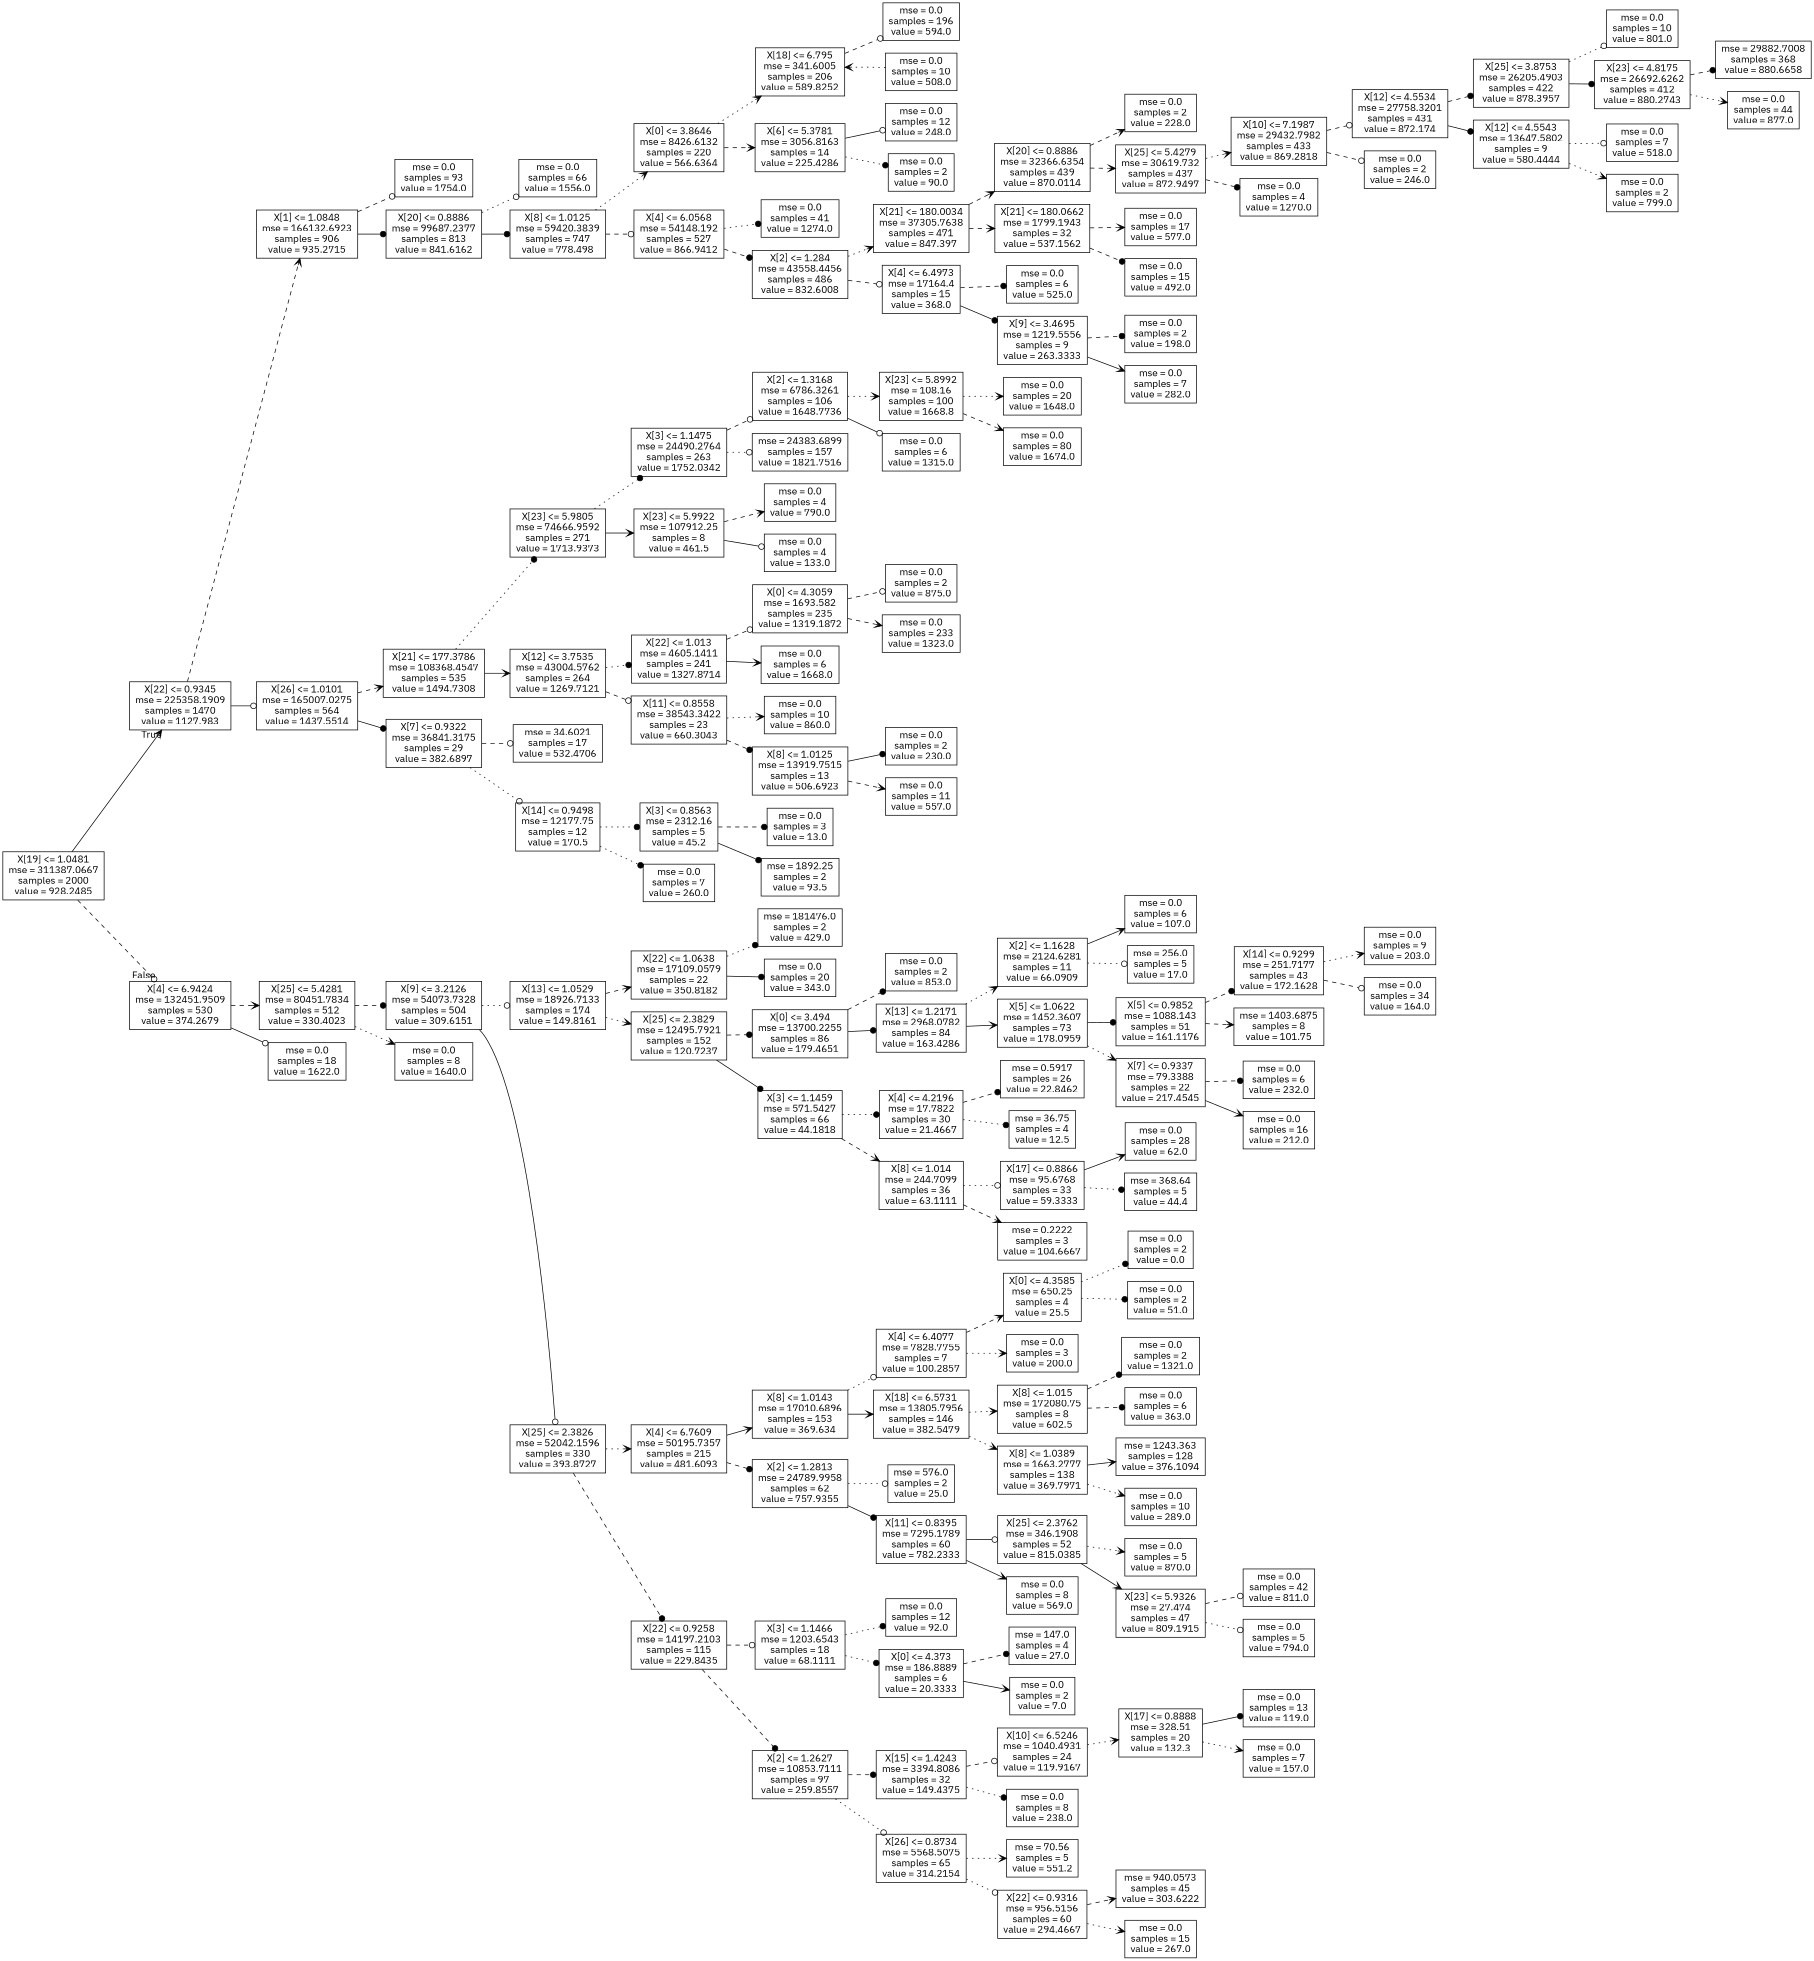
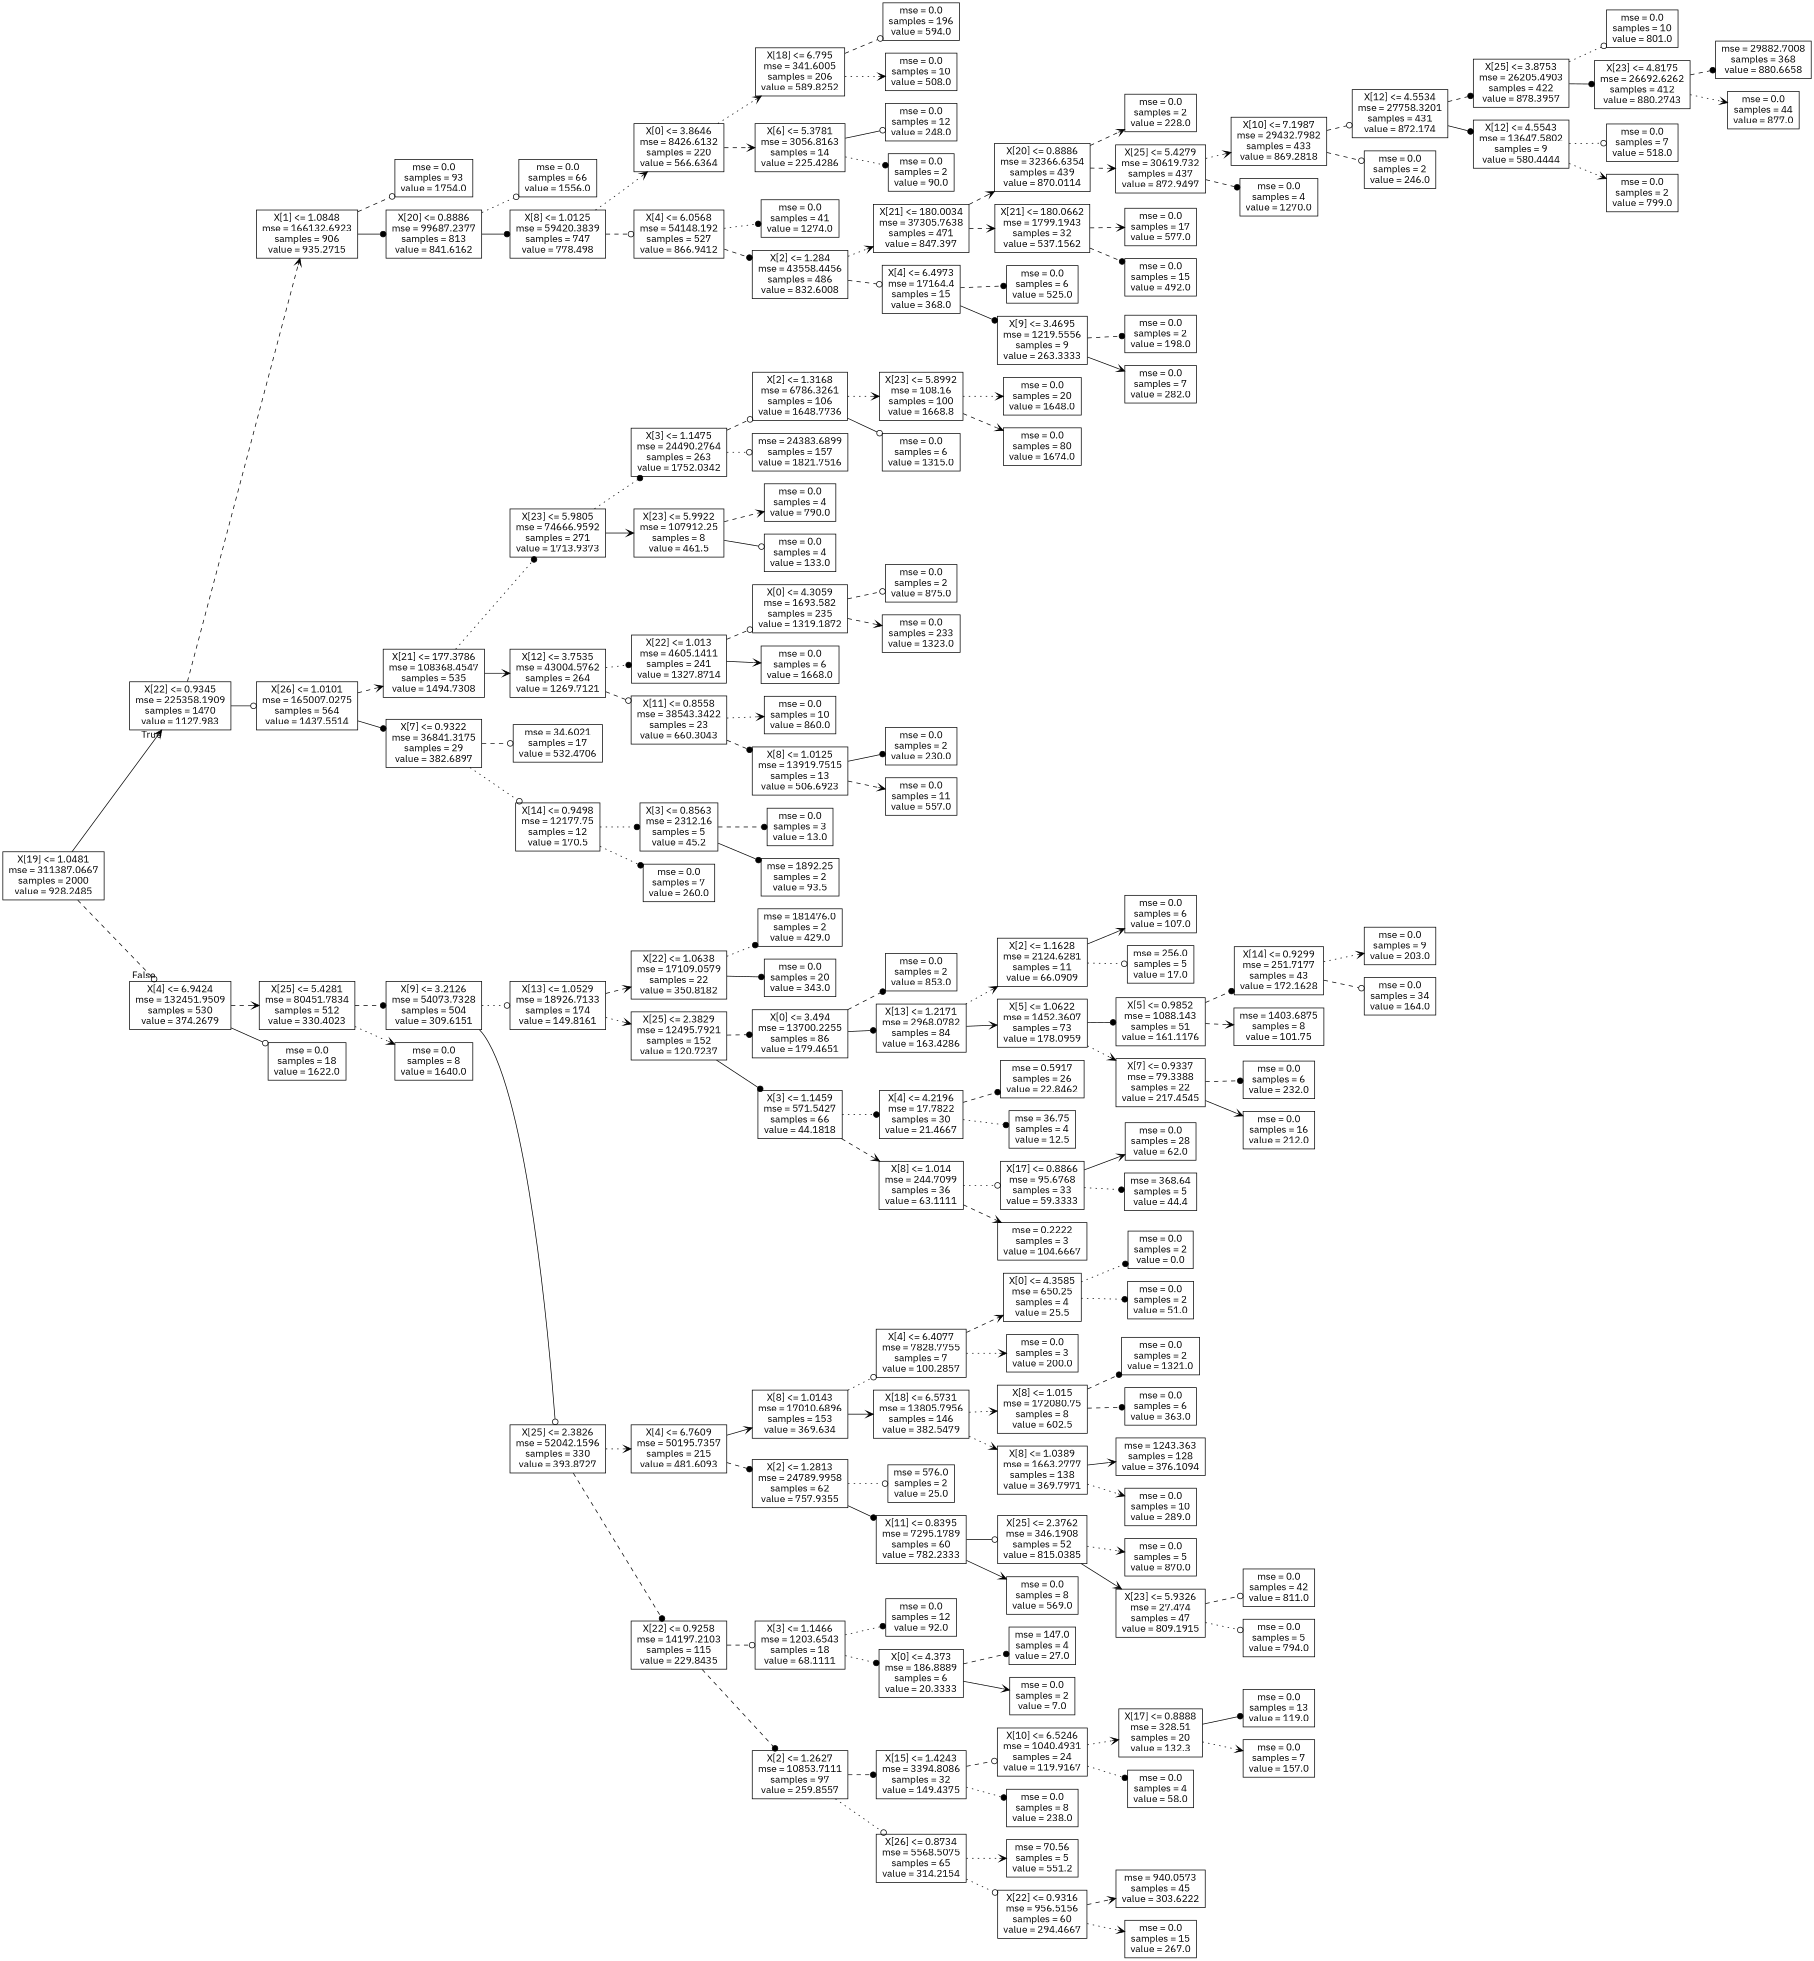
(869, 67) -> (862, 77)
none -> (1161, 1789)
